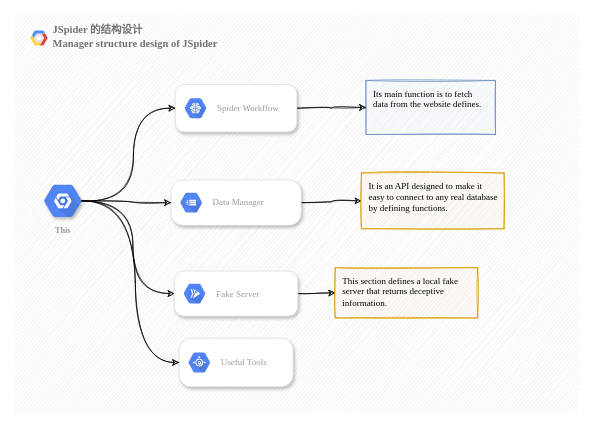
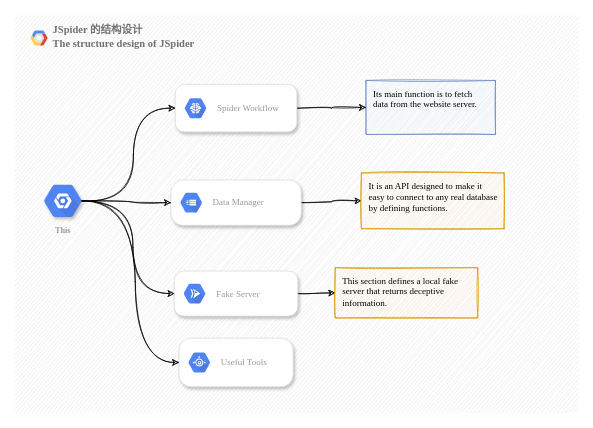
(148, 36) -> (136, 36)
(431, 105) -> (431, 105)
